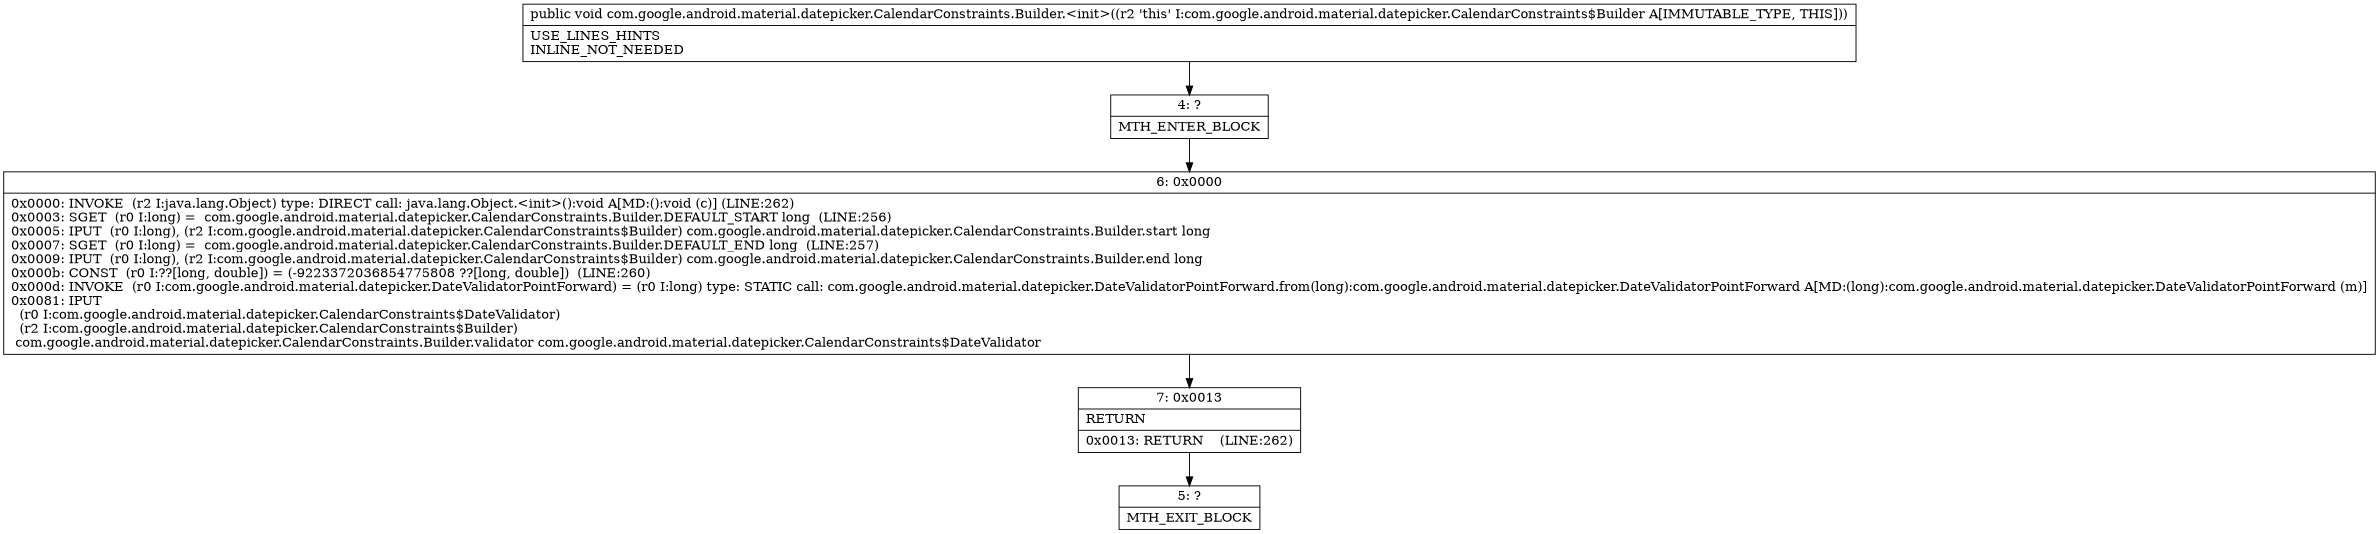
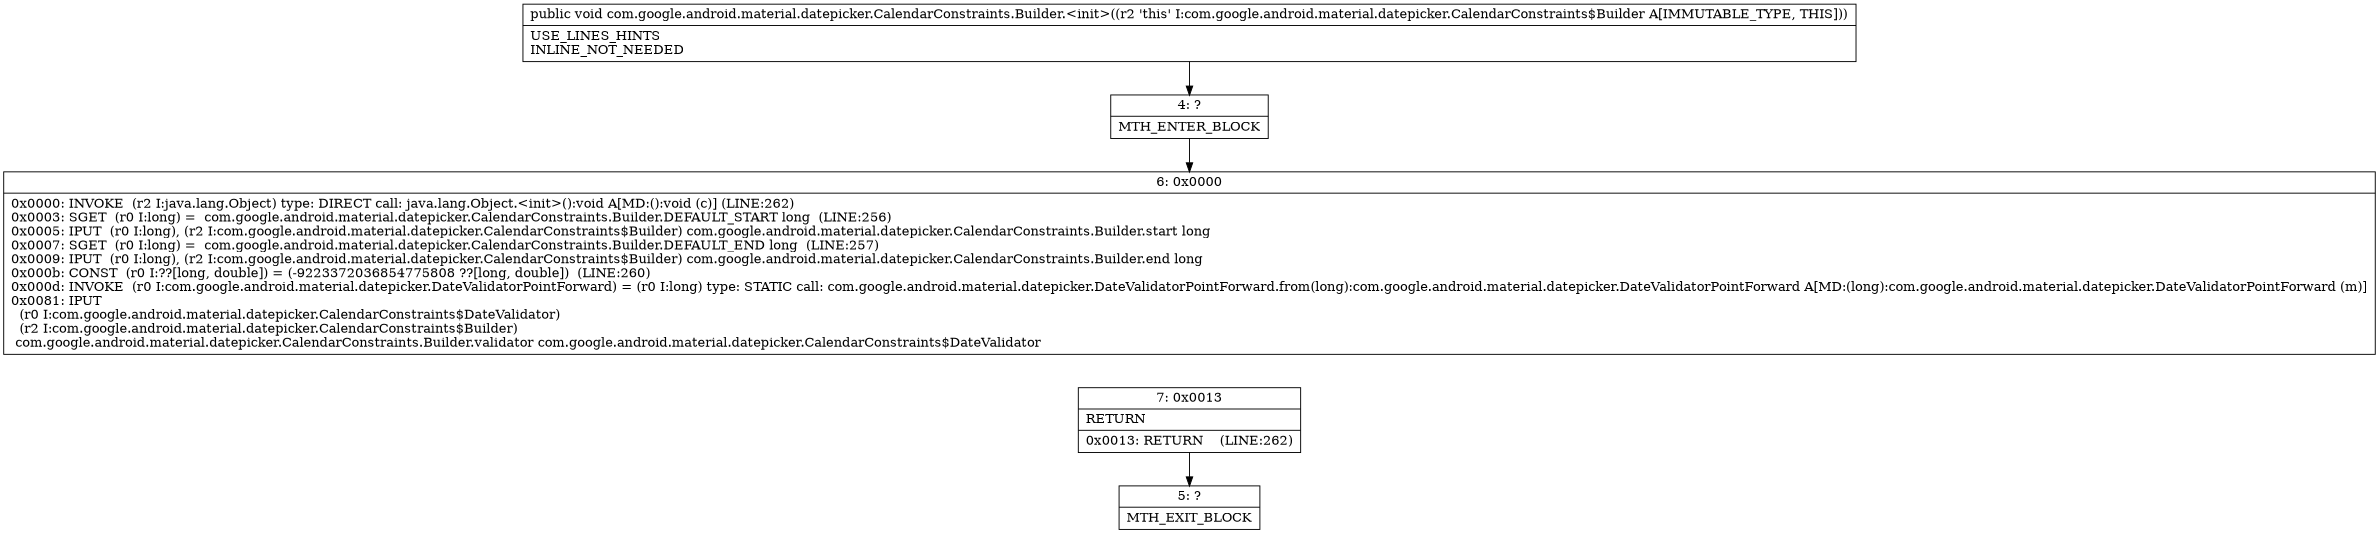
(1189, 366) -> none
